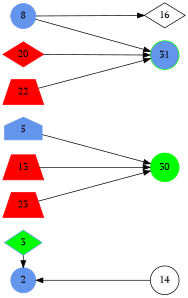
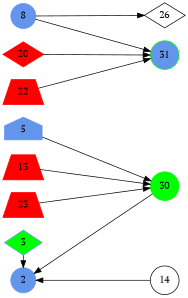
(165, 15) -> (165, 15)
none -> (96, 232)
